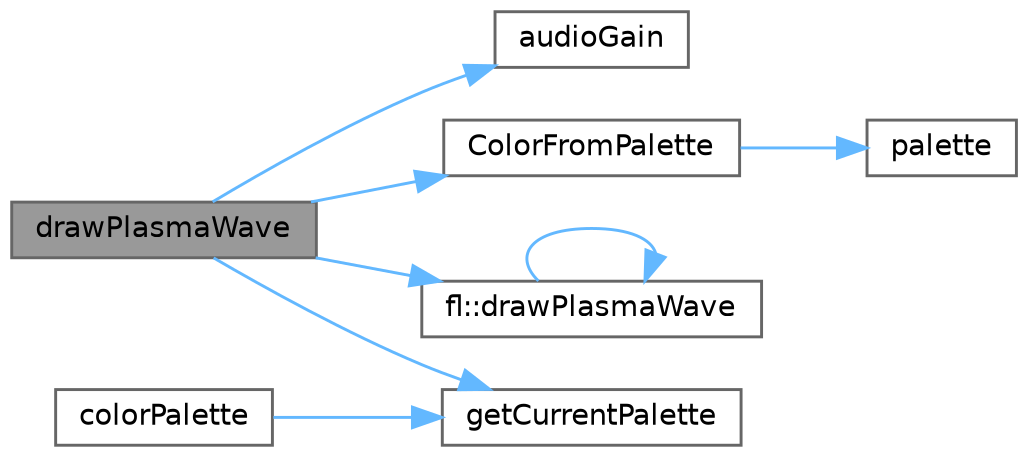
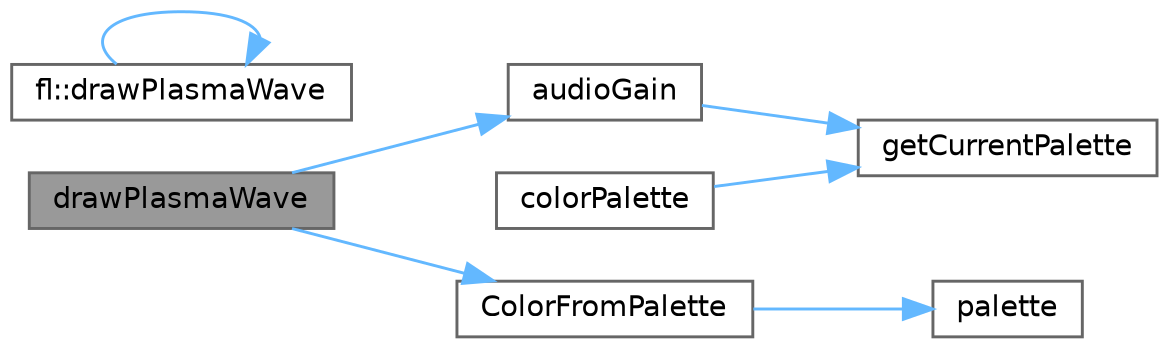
(363, 267) -> none
(335, 324) -> (765, 114)
